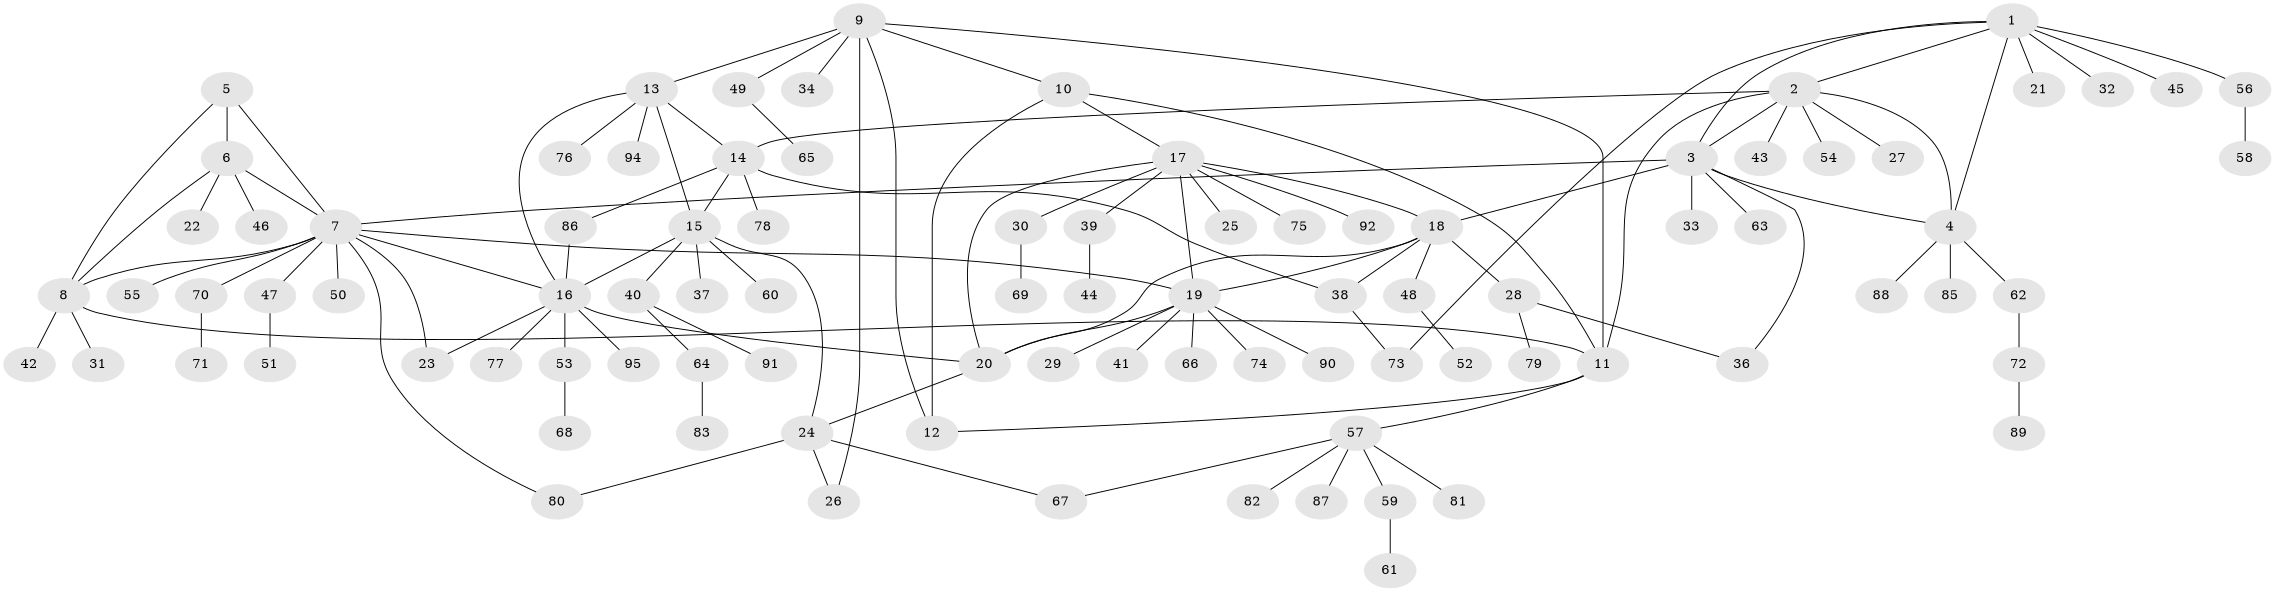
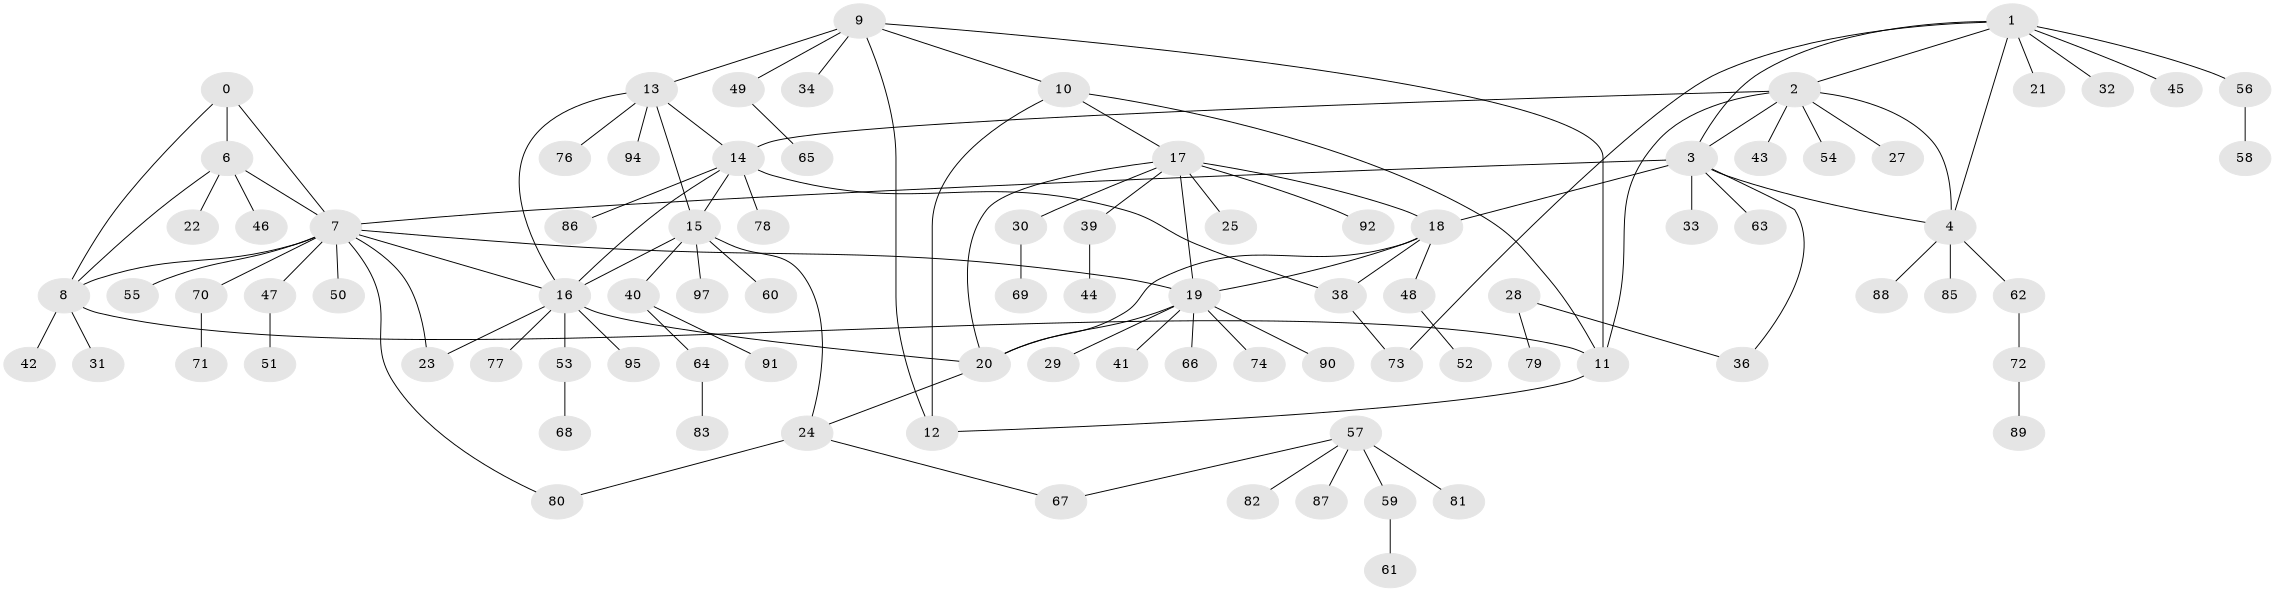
(227, 90) -> (227, 90)
(1300, 227) -> none
(1476, 261) -> none
(568, 262) -> (646, 221)
(702, 296) -> (702, 296)
(1483, 406) -> none
(834, 502) -> none
